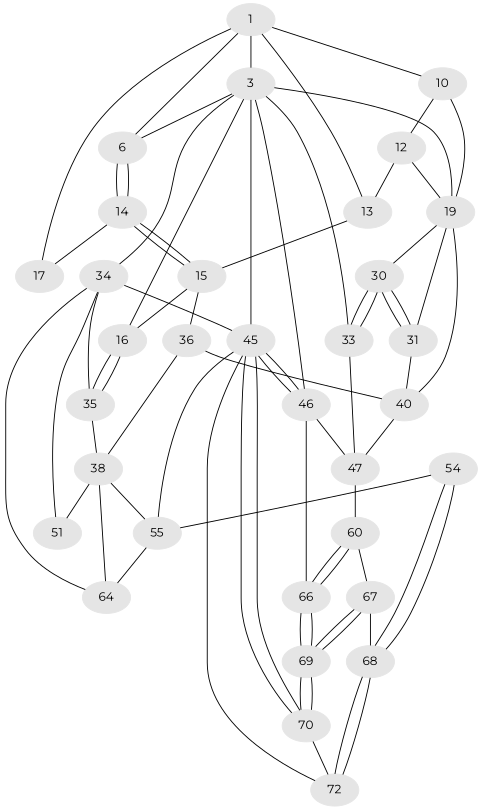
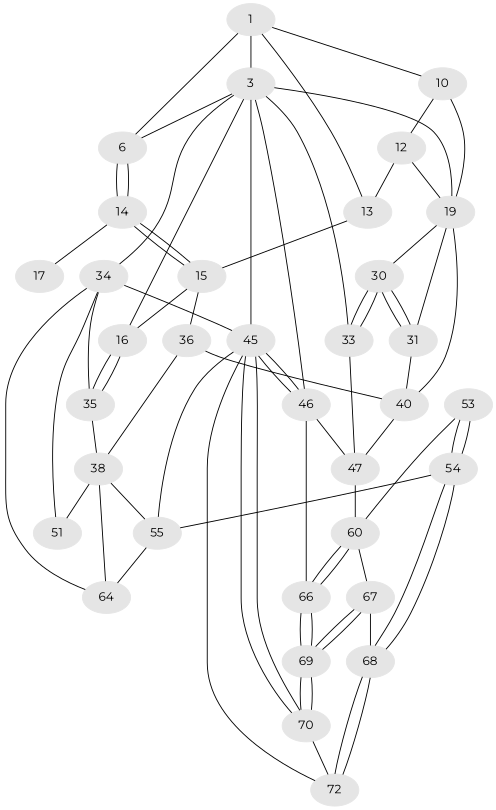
(103, 117) -> none
none -> (469, 405)
